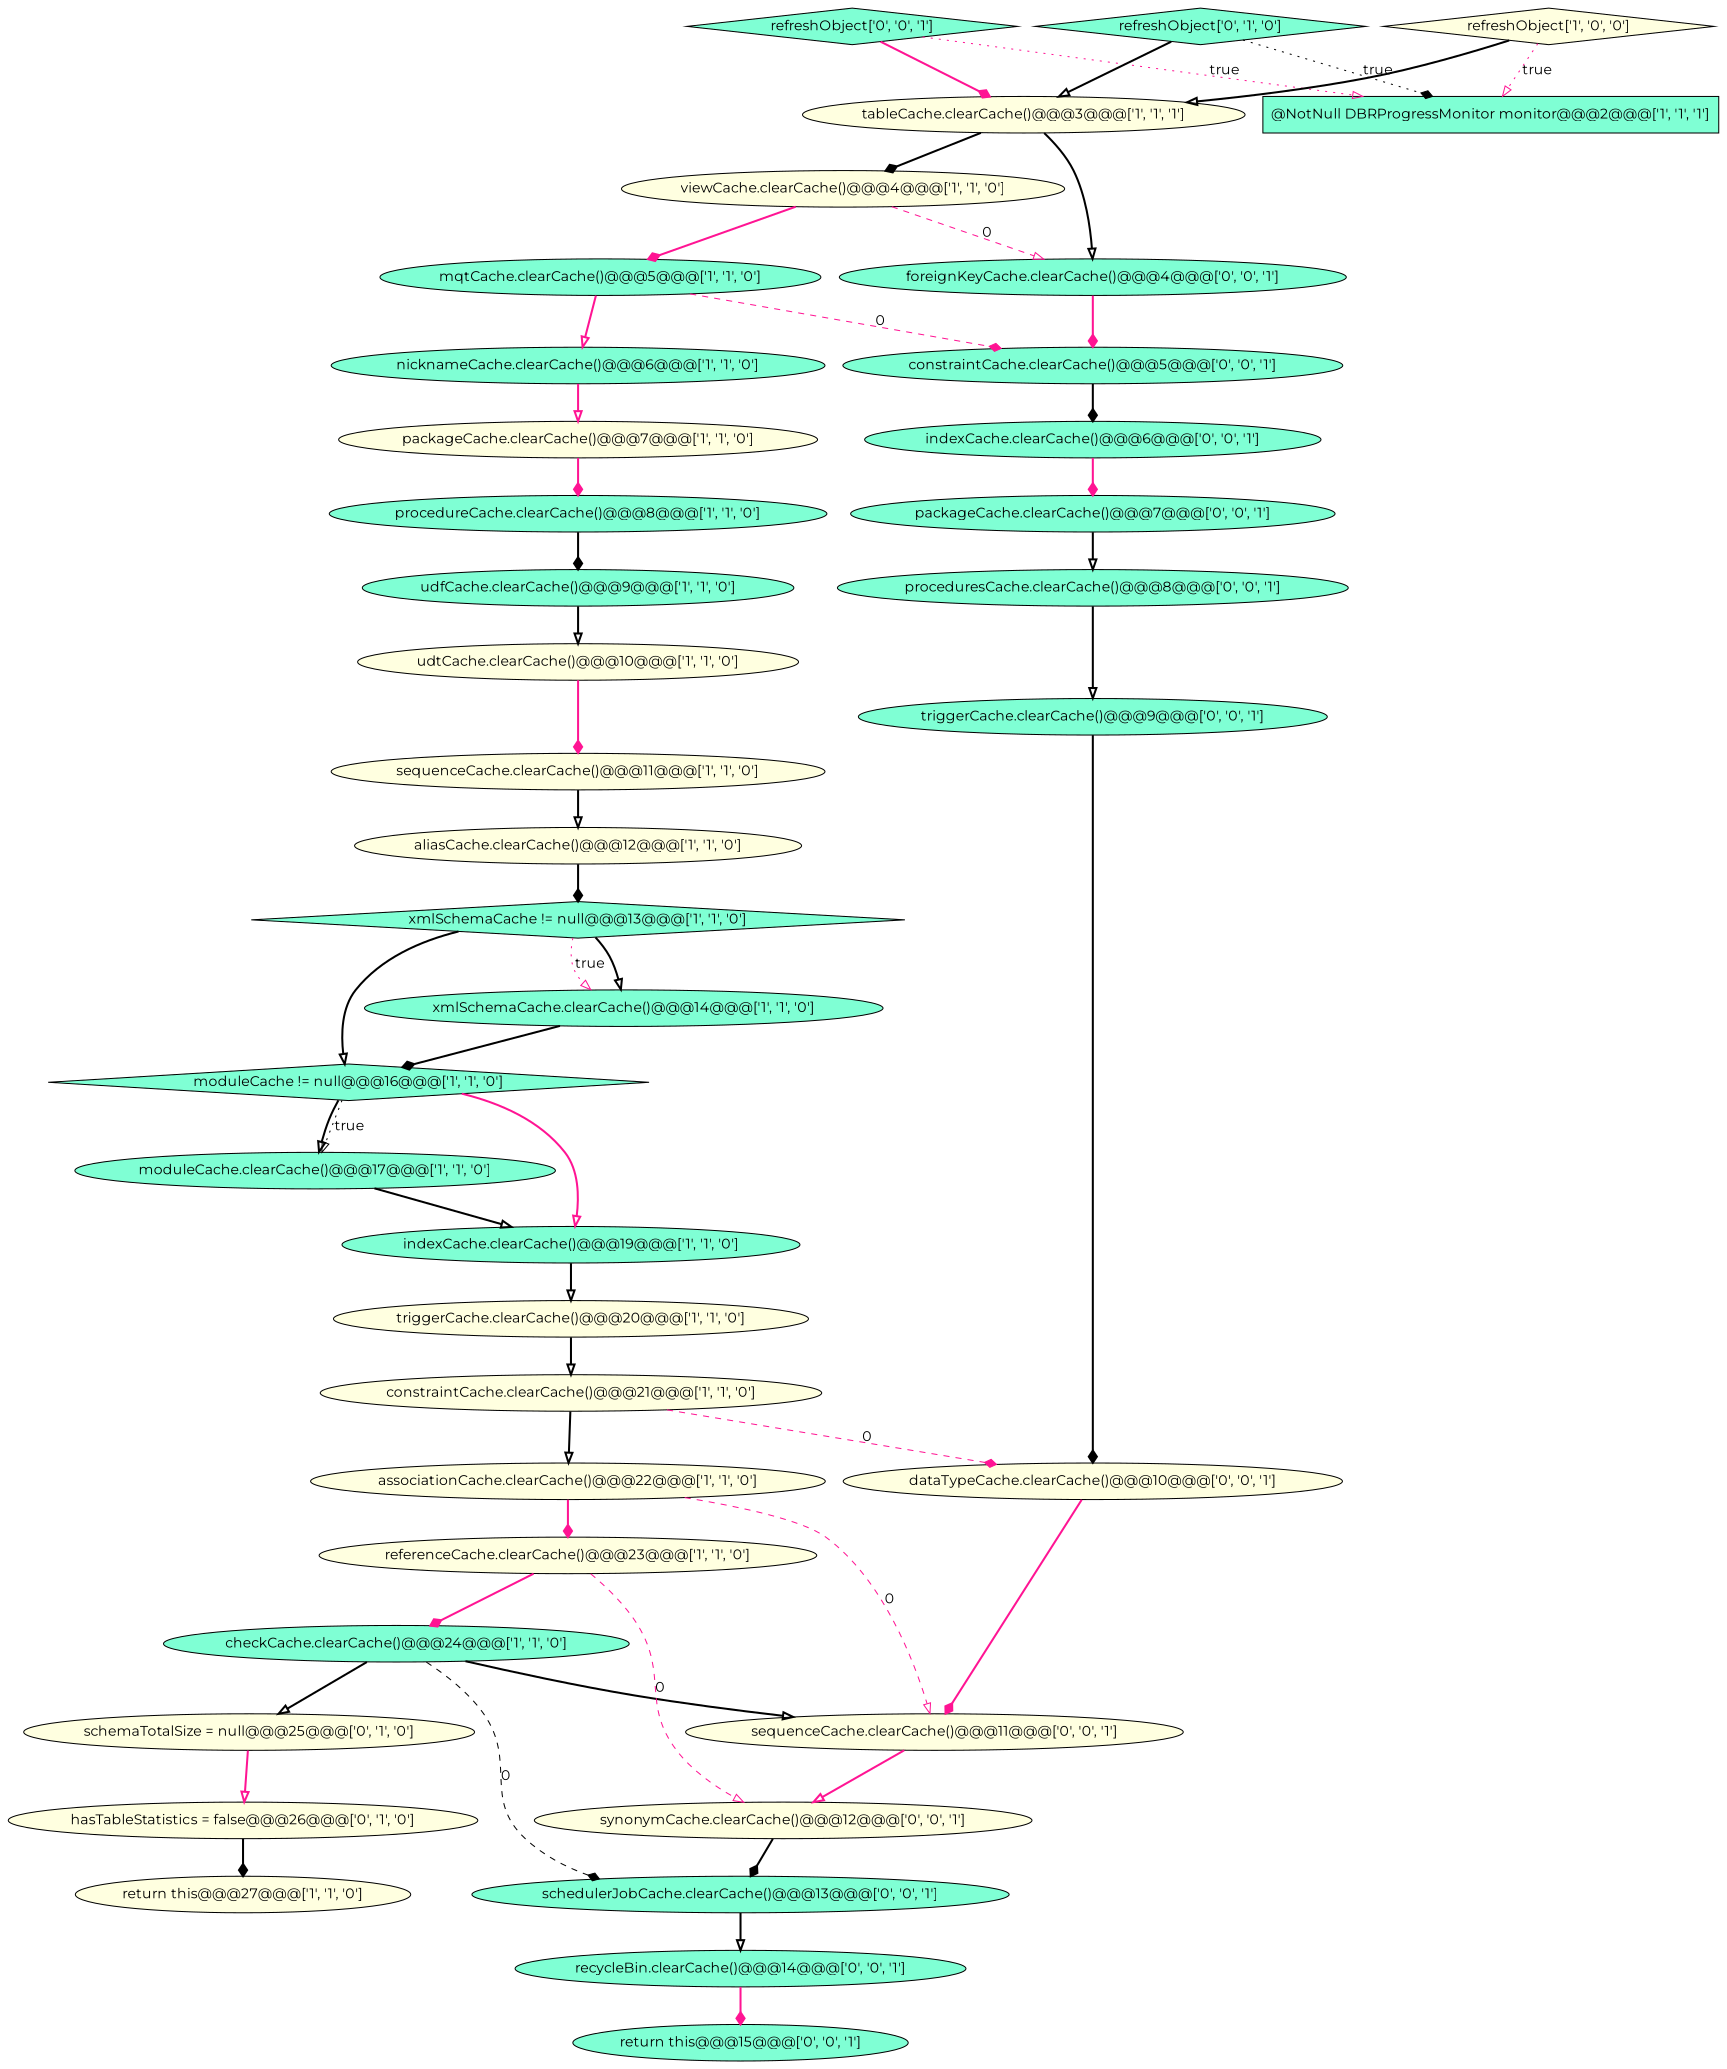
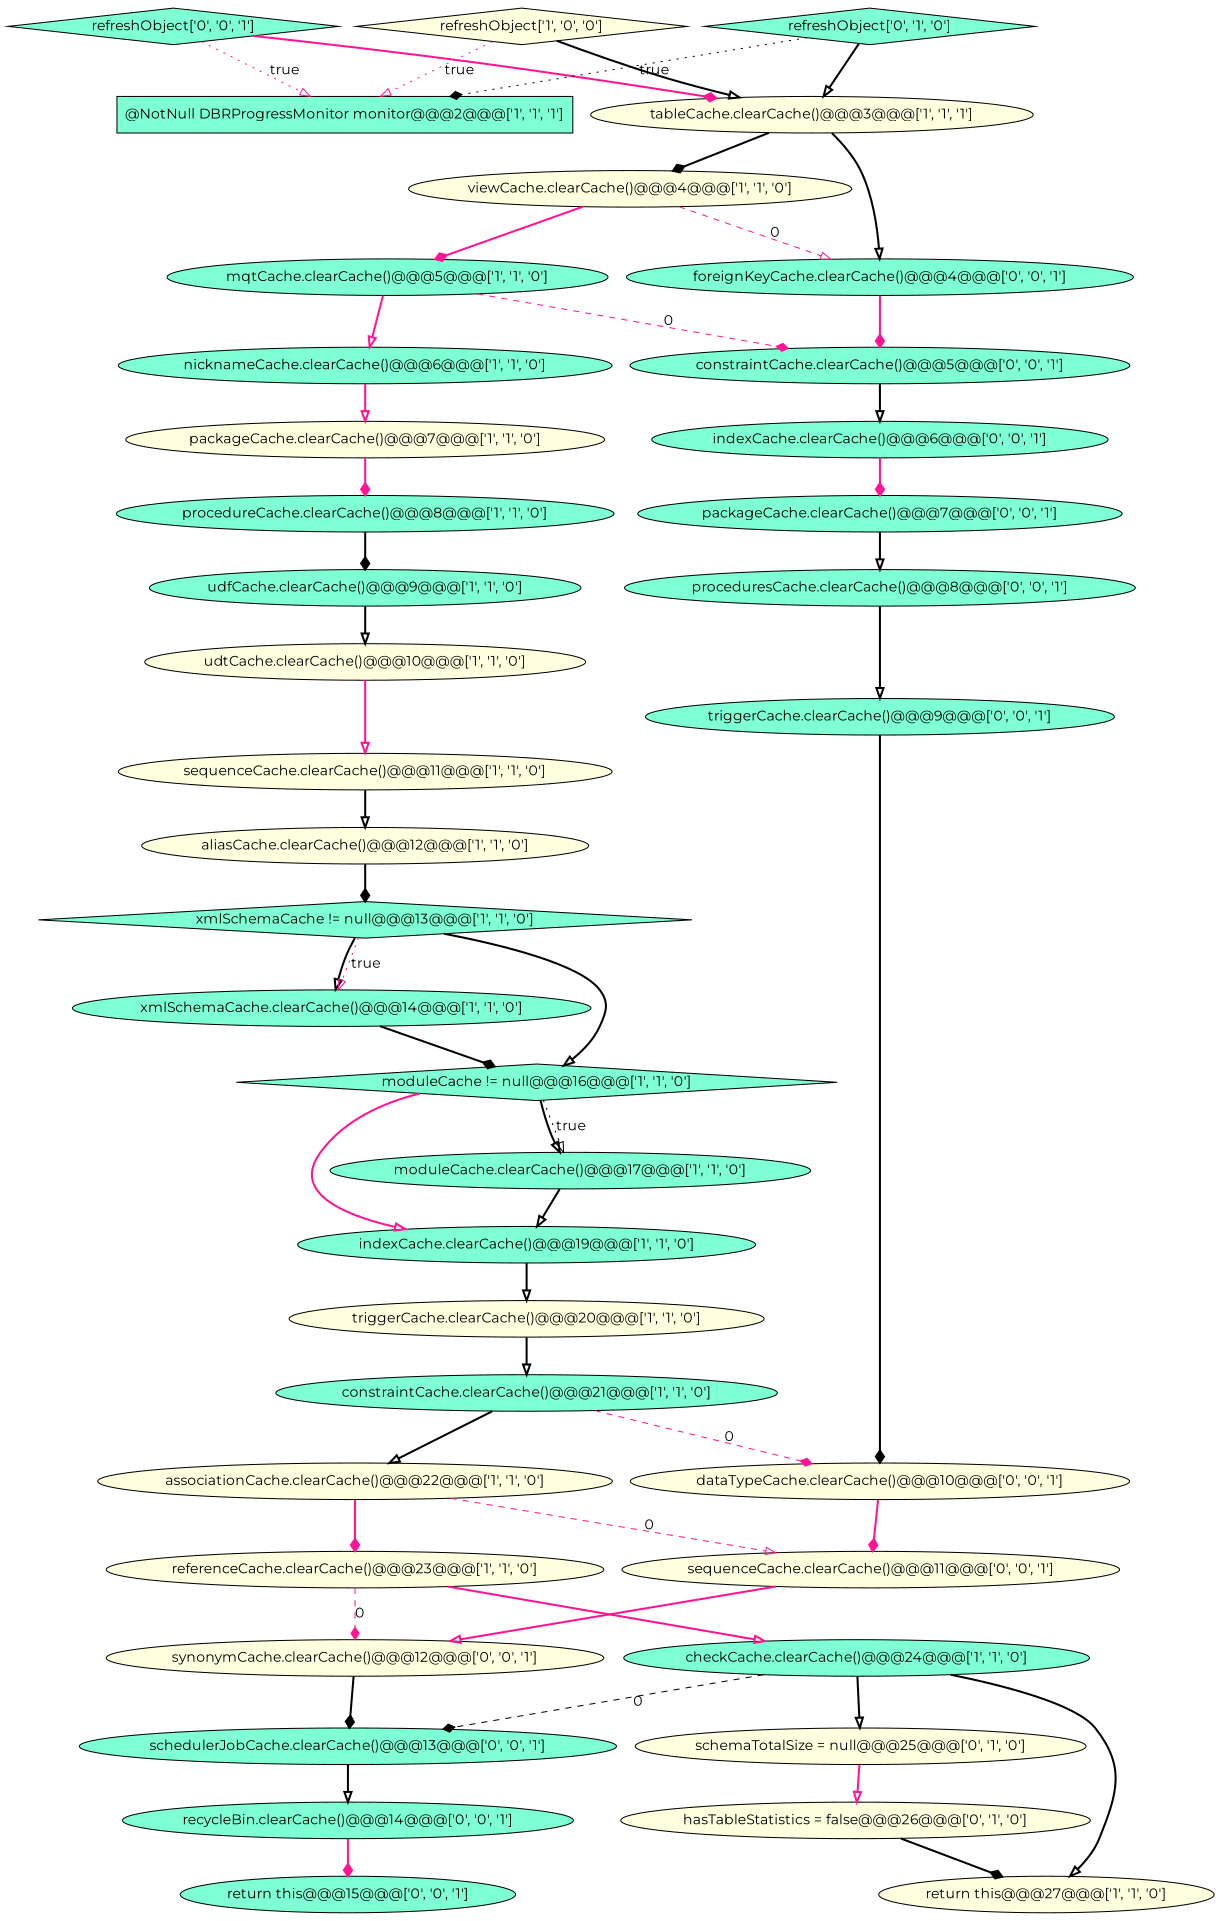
(1093, 397) -> (880, 398)
(578, 710) -> (365, 712)
(571, 1393) -> (527, 1393)
(487, 1597) -> (586, 1610)
(656, 1691) -> (355, 1608)
(623, 1694) -> (1095, 1728)
